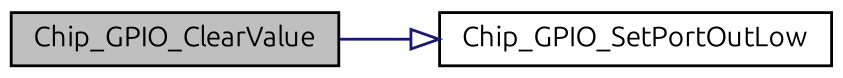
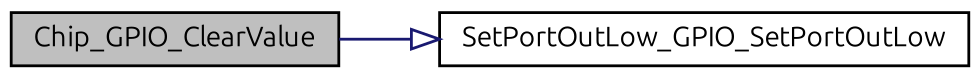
(636, 39) -> (704, 39)
